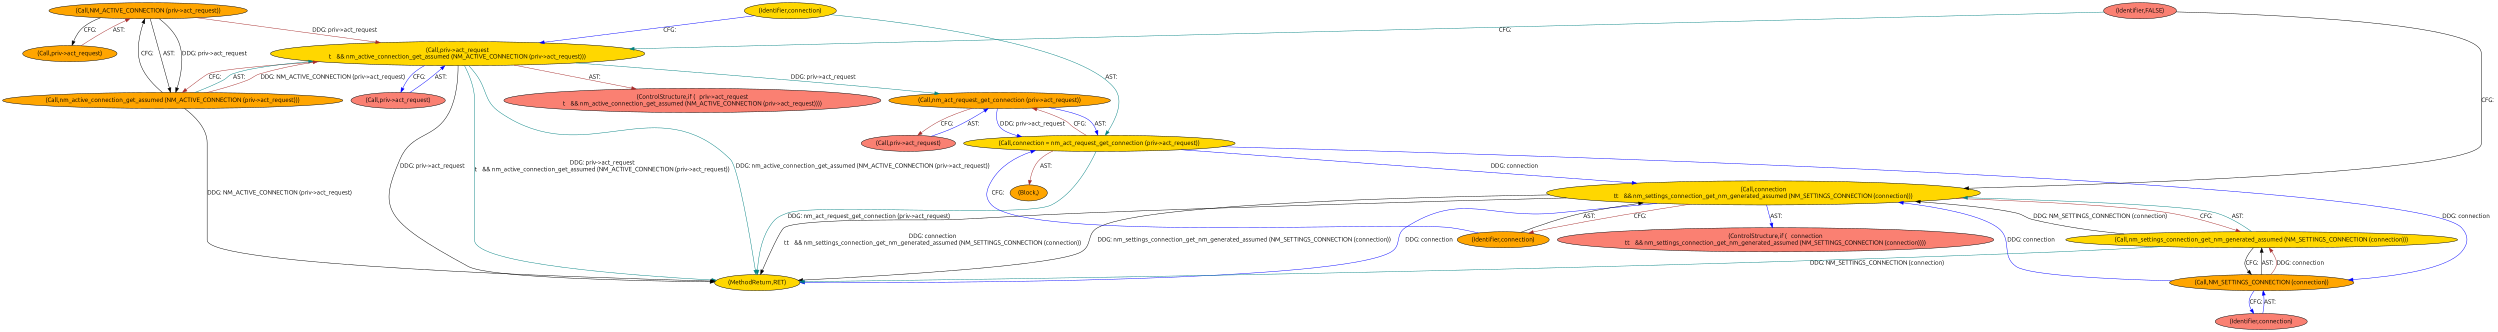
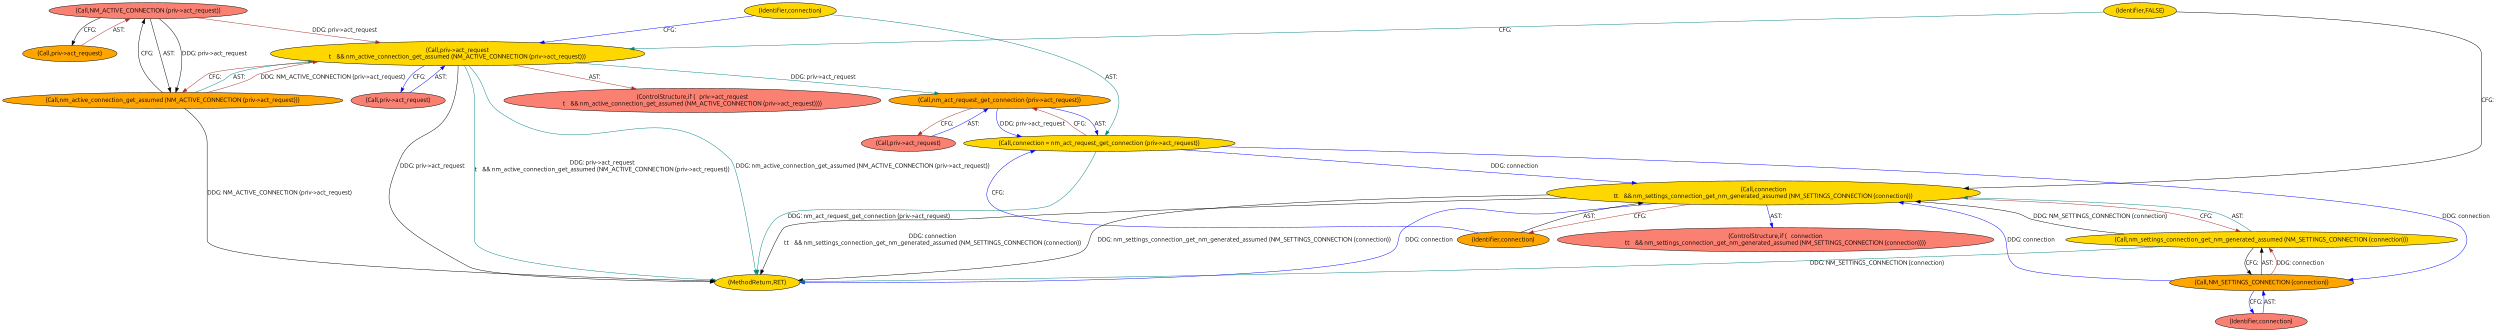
(148, 11) -> (148, 11)
(2140, 11) -> (2140, 11)
(1029, 193) -> none
